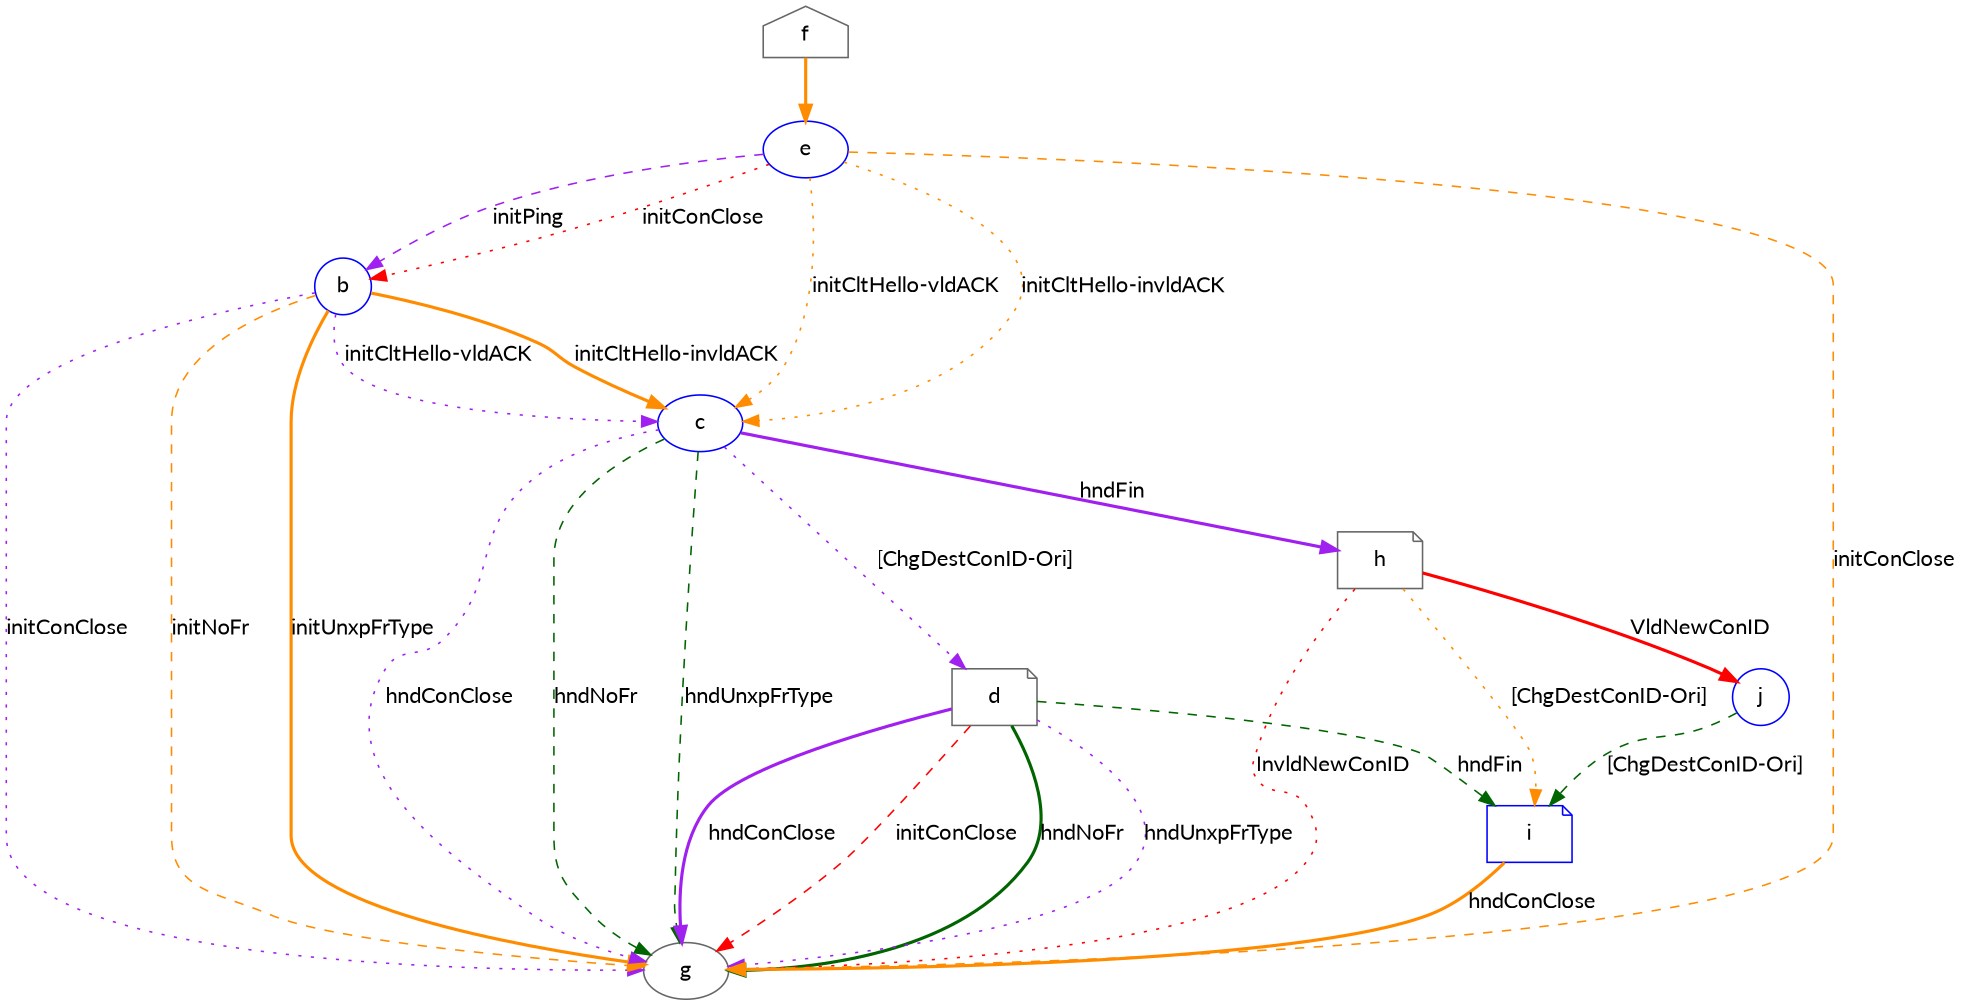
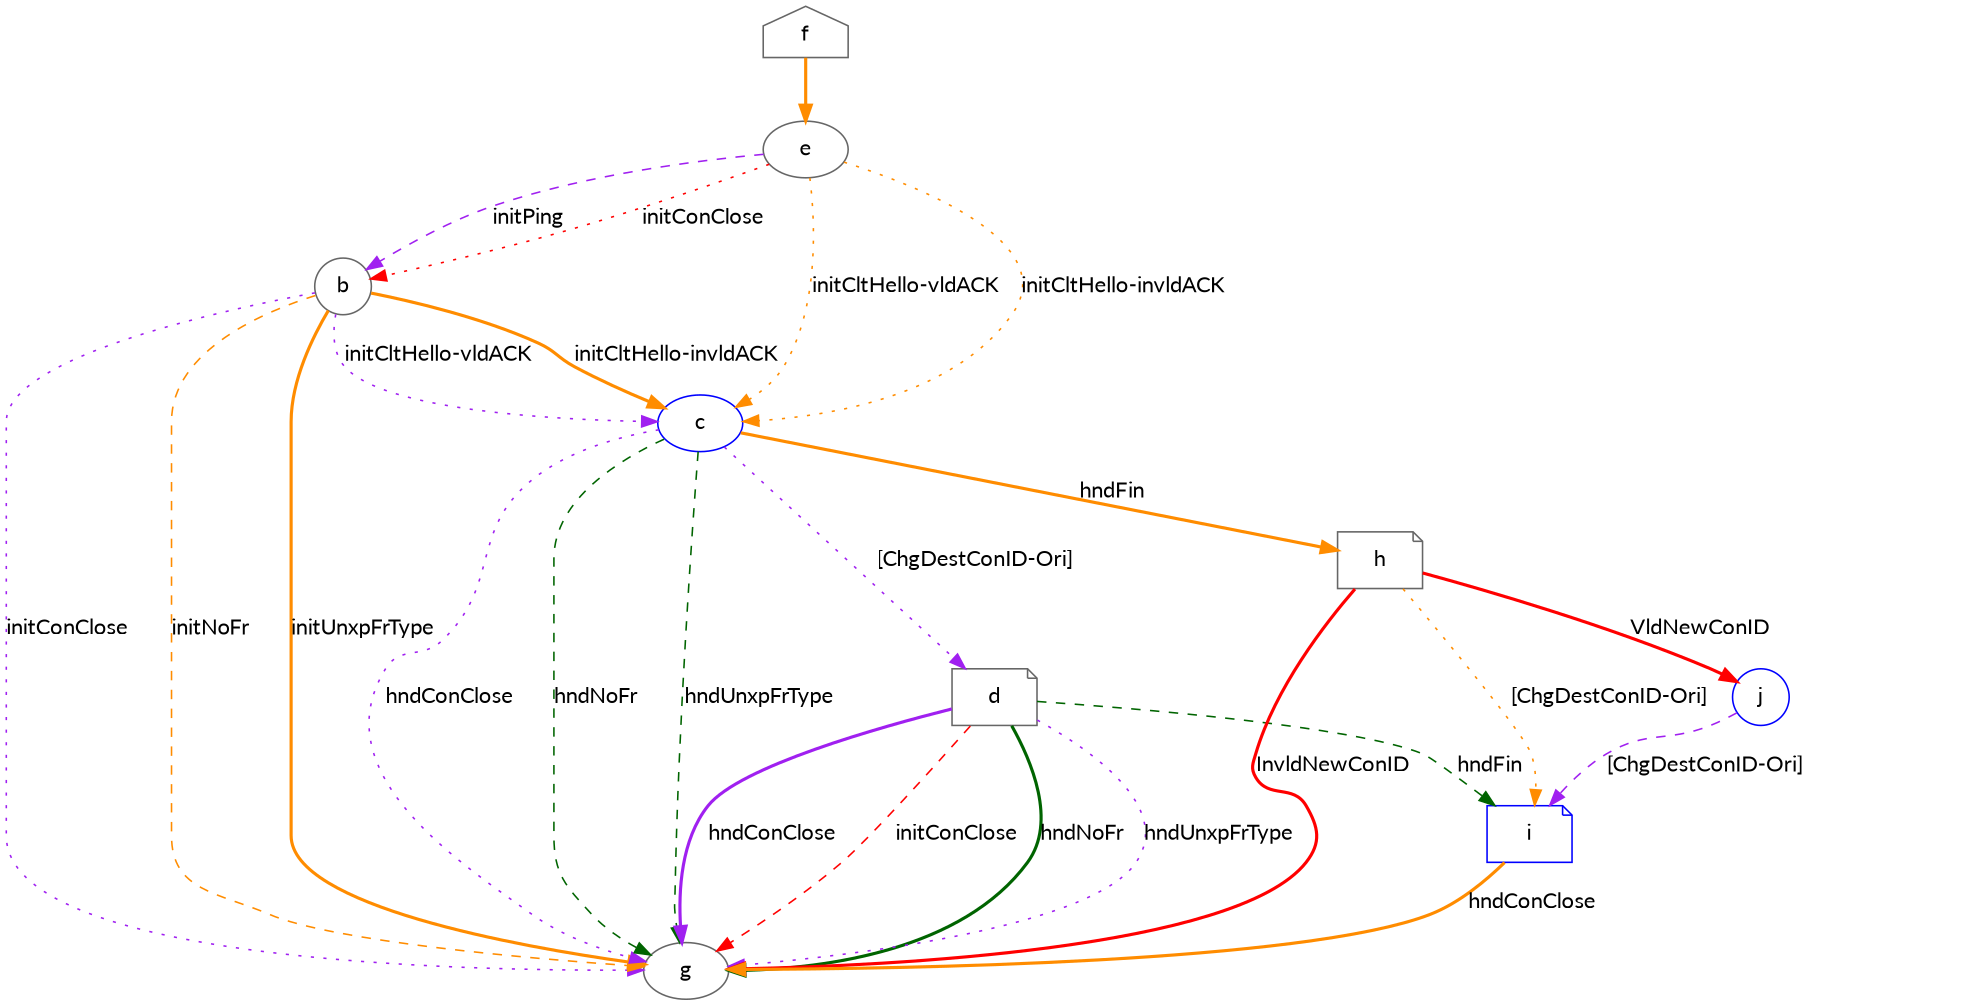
(806, 149) -> (806, 149)
(343, 286) -> (343, 286)
(1031, 490) -> (1031, 490)
(1833, 613) -> none
(1642, 740) -> (1642, 740)
(1201, 918) -> (1201, 918)
